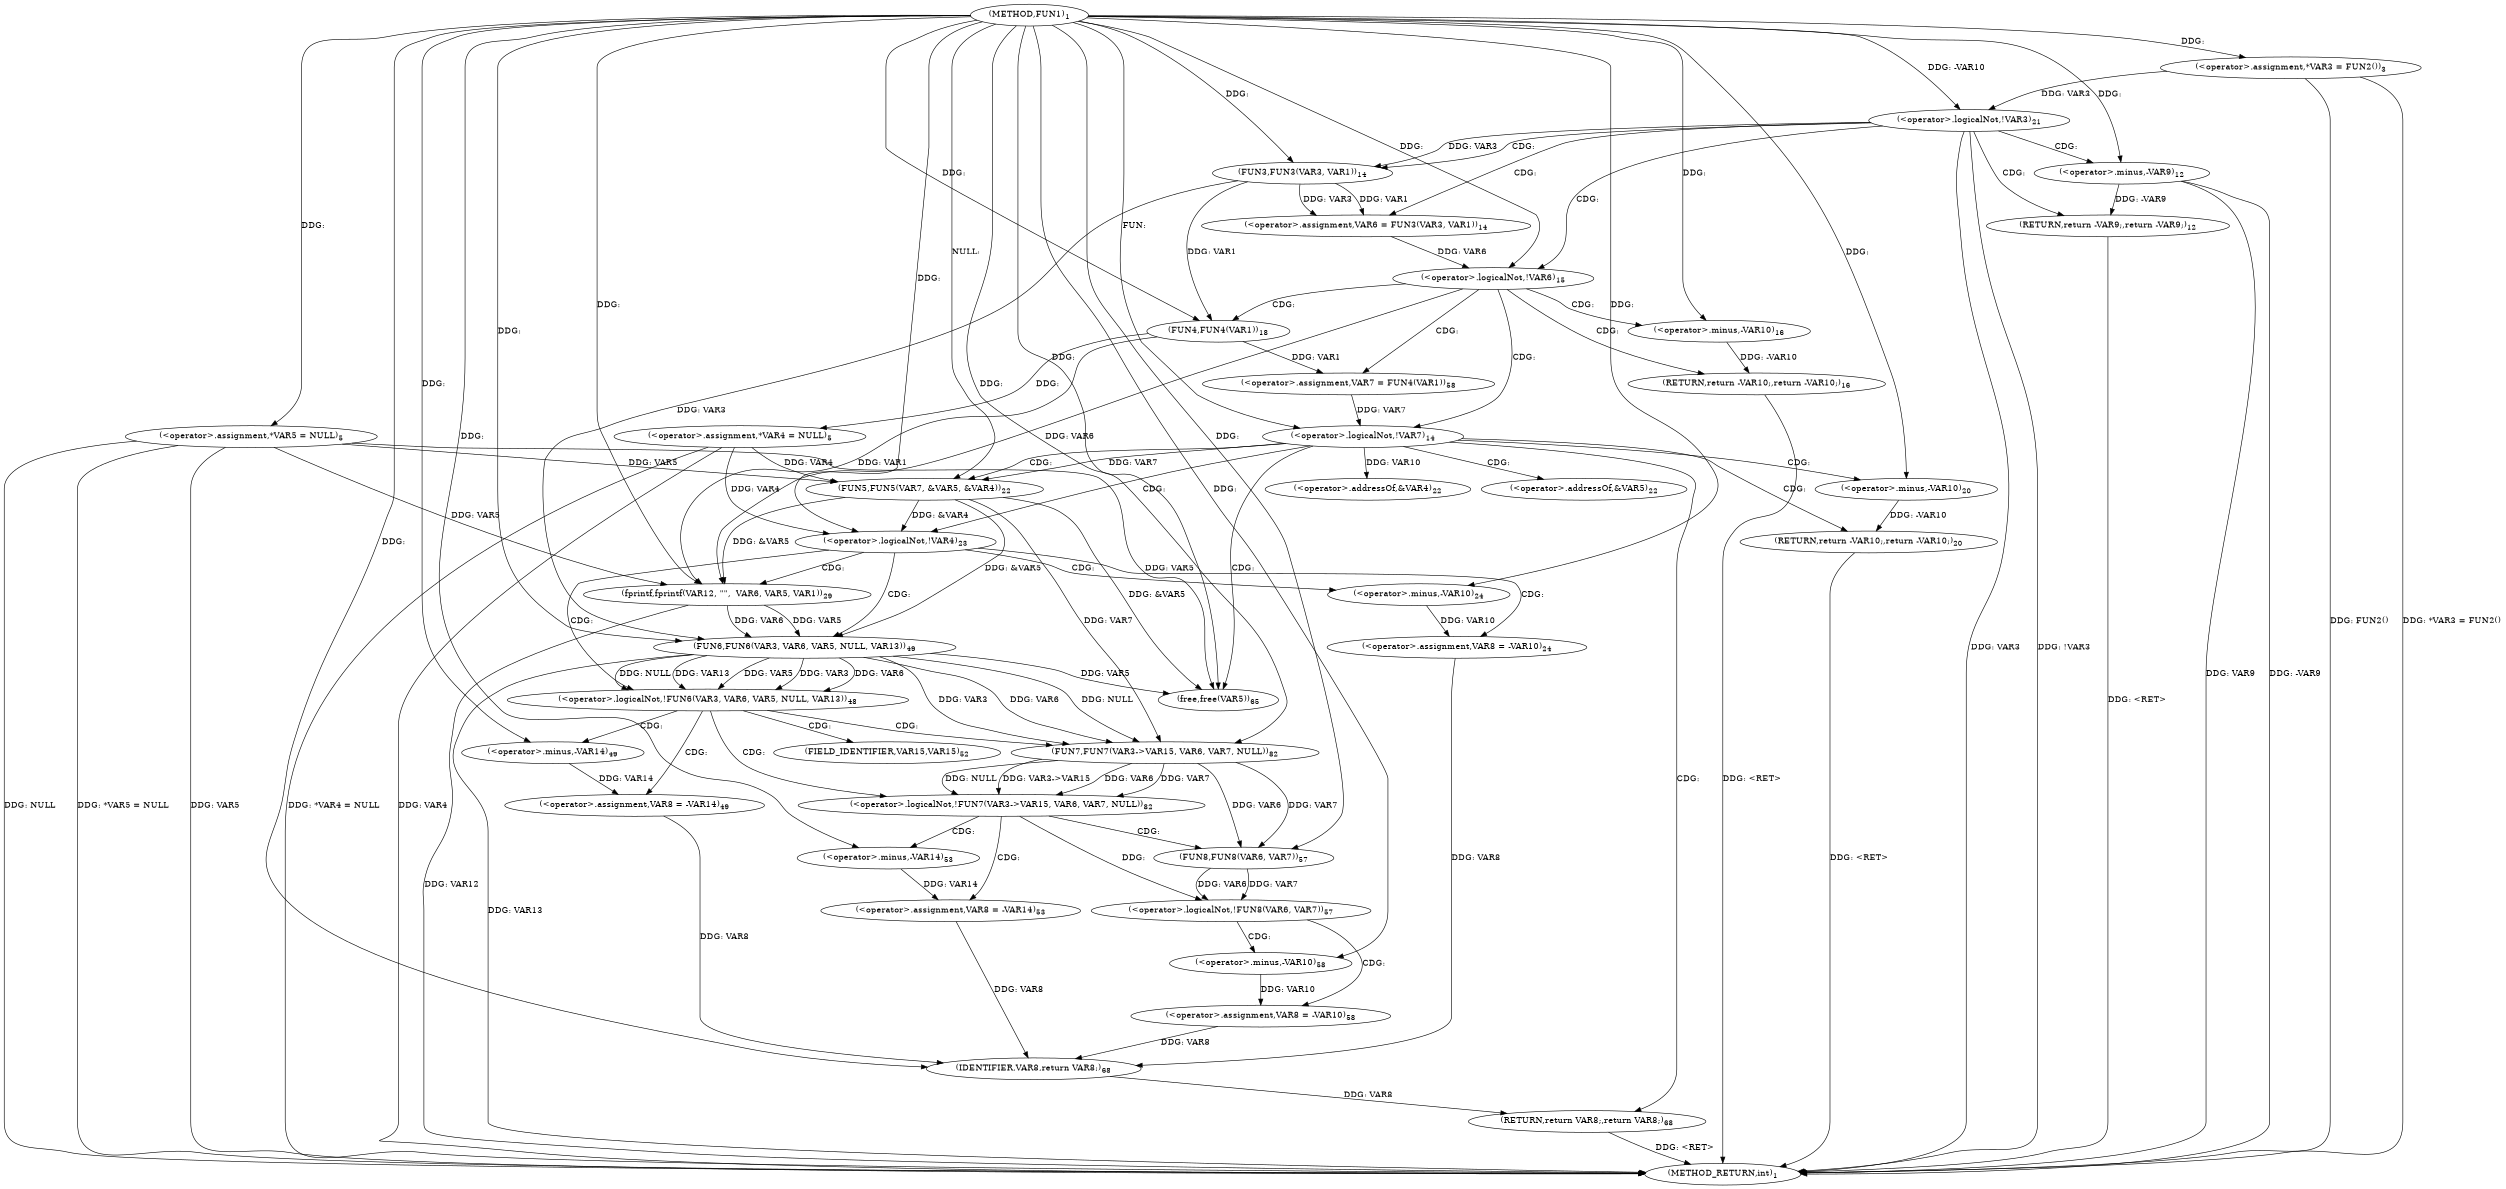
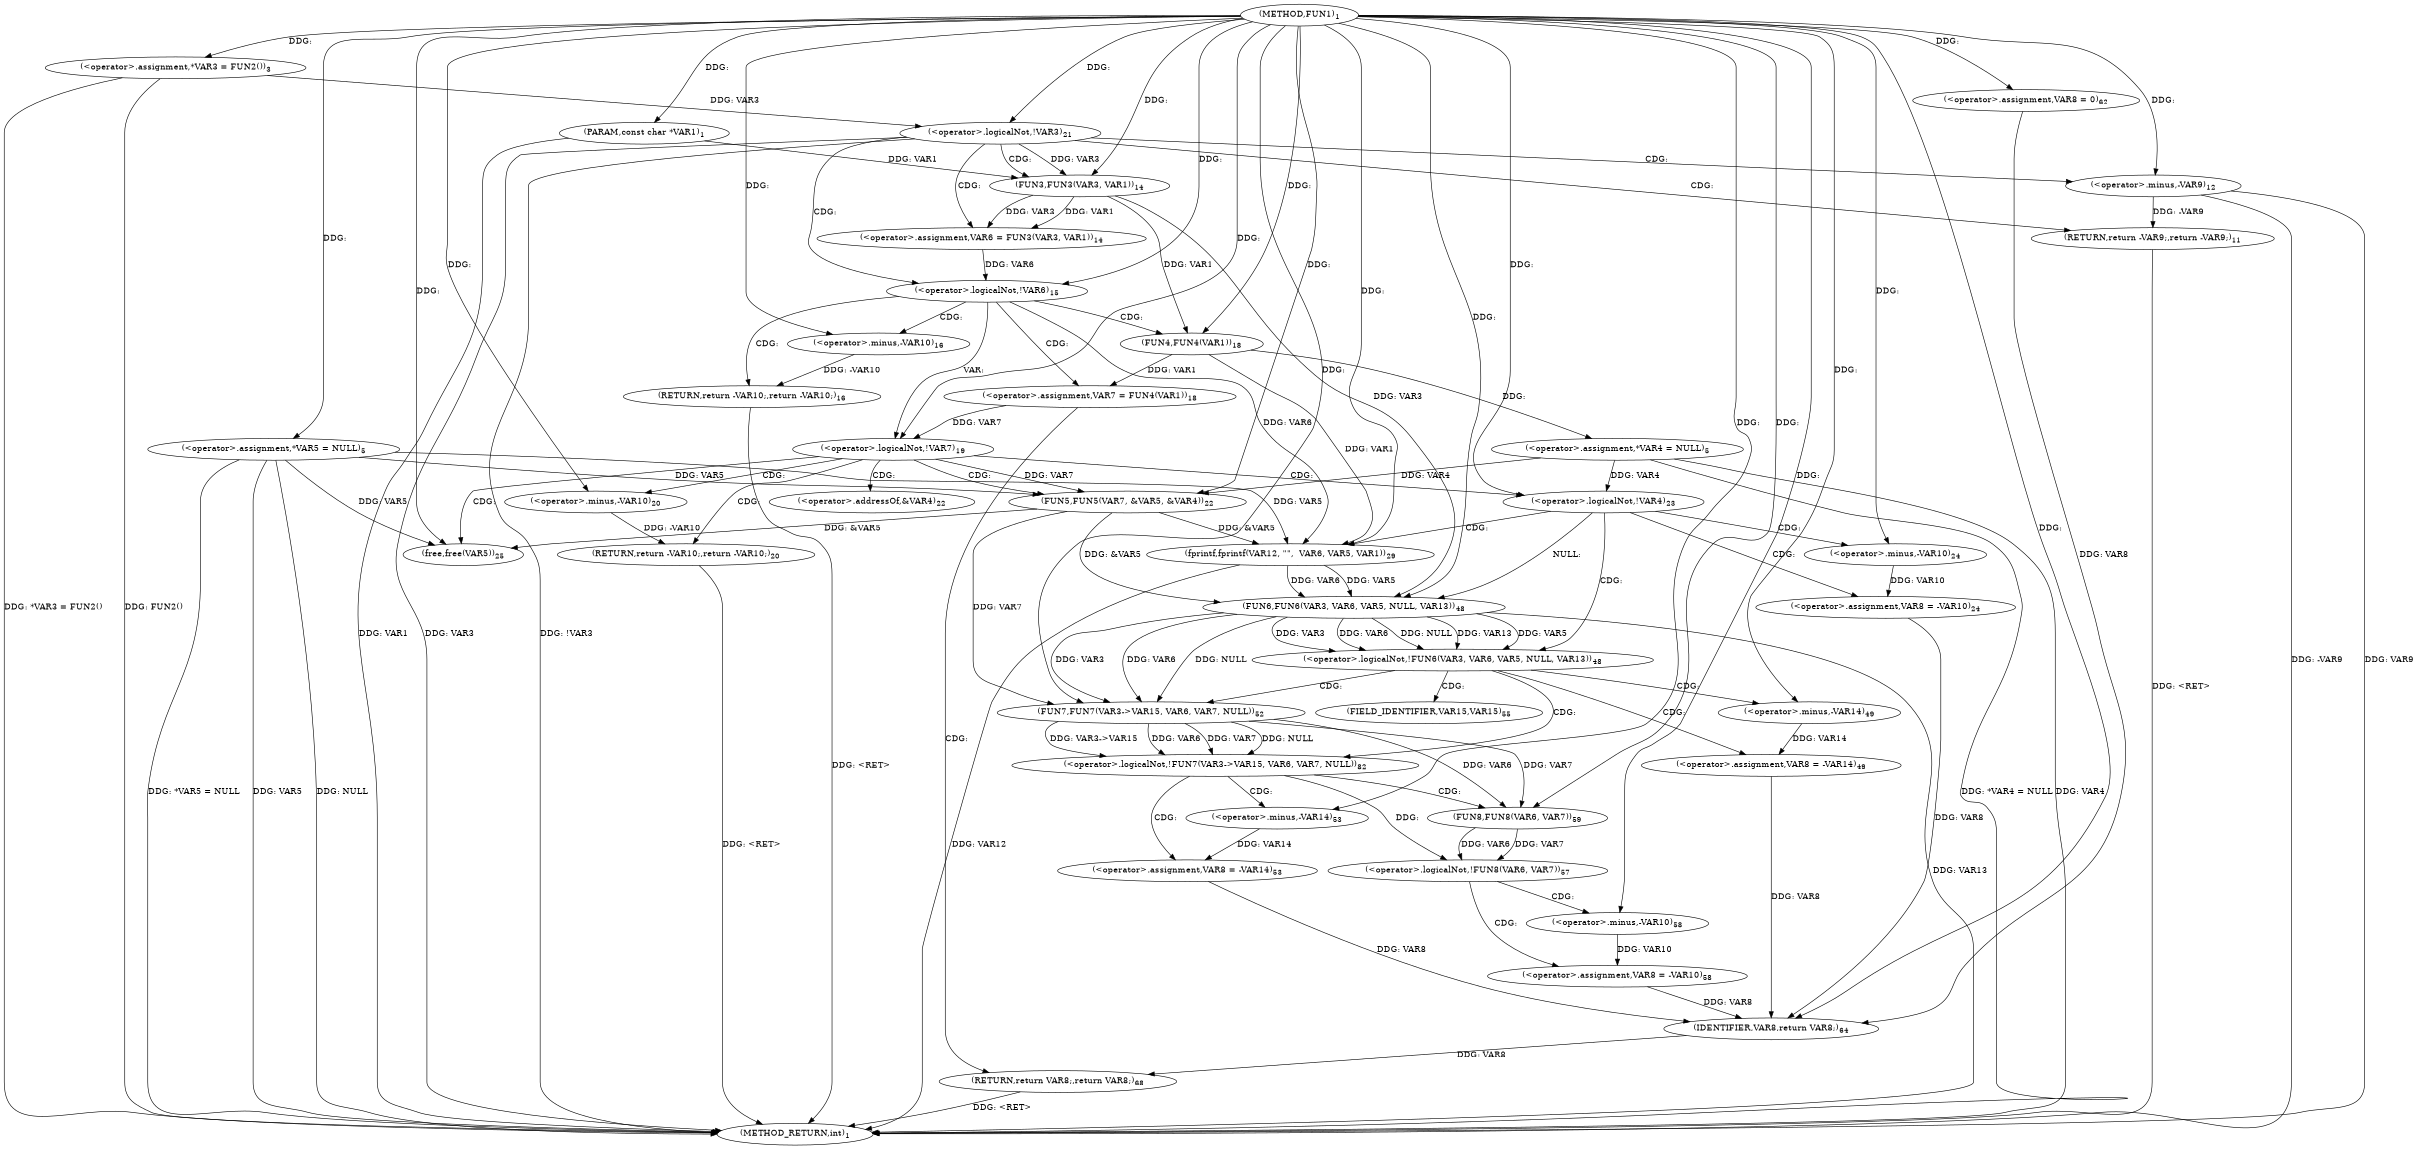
(1957, 68) -> (1100, 68)
none -> (2026, 101)
none -> (644, 133)
(2192, 225) -> (2237, 238)
(1136, 226) -> (1250, 239)
(968, 252) -> (1320, 265)
(1526, 358) -> (975, 370)
(1451, 383) -> (1193, 396)
(1431, 436) -> (961, 448)
(1394, 463) -> (886, 476)
(1584, 489) -> none
(912, 513) -> none
(901, 595) -> (1568, 555)
(911, 646) -> (1461, 606)
(1048, 668) -> none
(1677, 677) -> (945, 727)
(1255, 699) -> (500, 554)
(965, 752) -> (1507, 712)
(1274, 752) -> (1260, 712)
(1303, 857) -> (1577, 817)
(1107, 1068) -> (1844, 1028)
